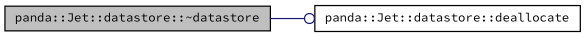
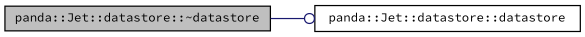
(448, 19) -> (448, 19)
